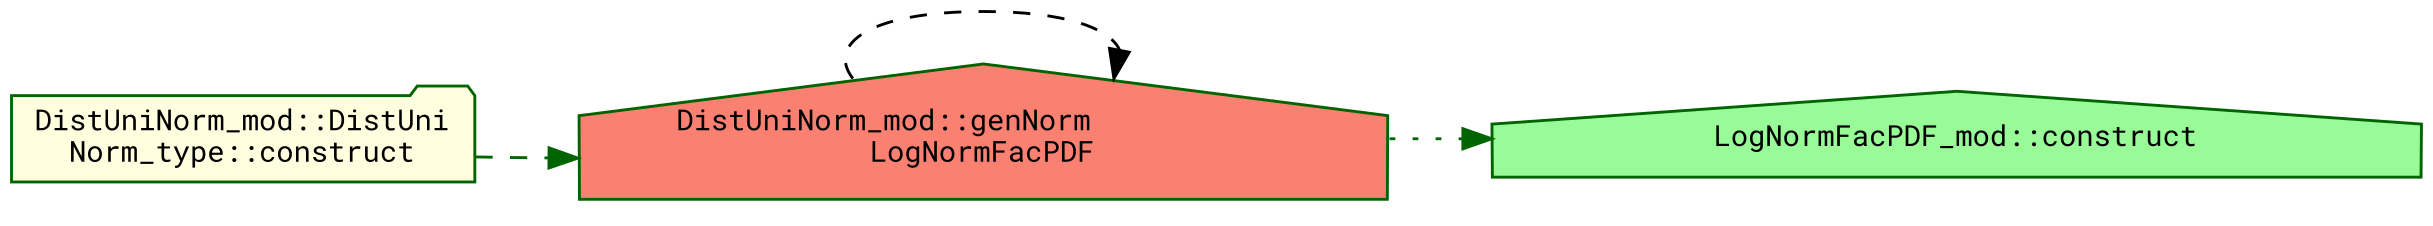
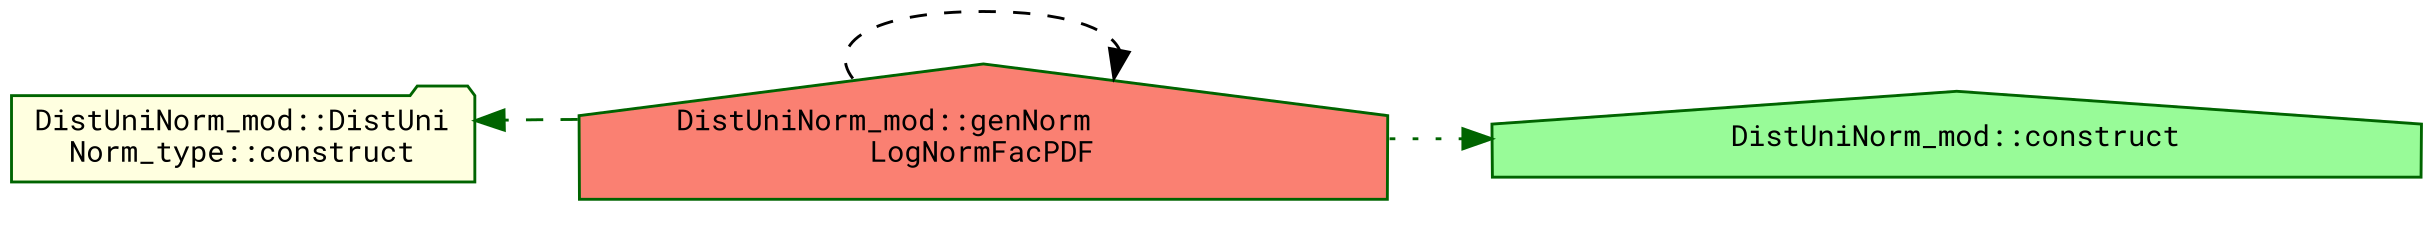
(1957, 139) -> (1957, 139)
(512, 158) -> (541, 120)
